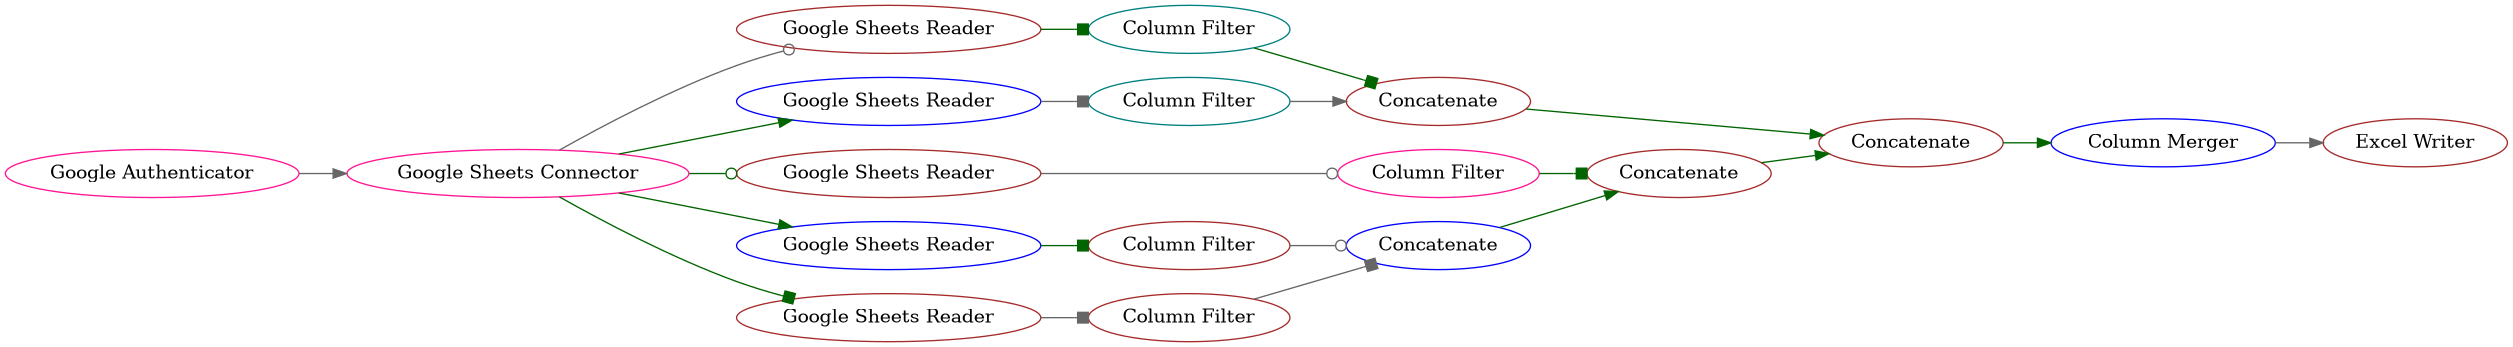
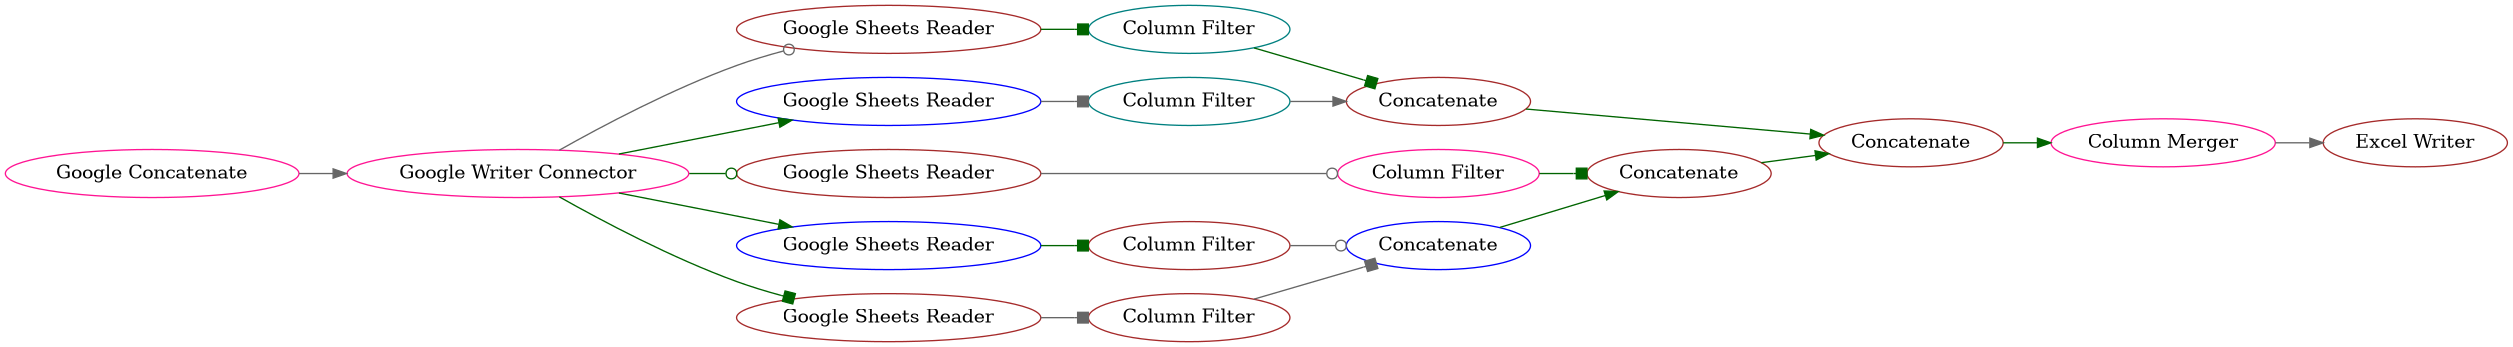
(2163, 143) -> (2163, 143)
(152, 174) -> (152, 174)
(518, 174) -> (518, 174)
